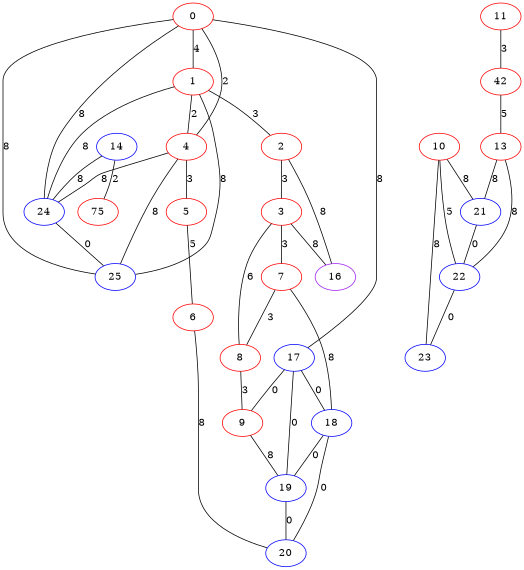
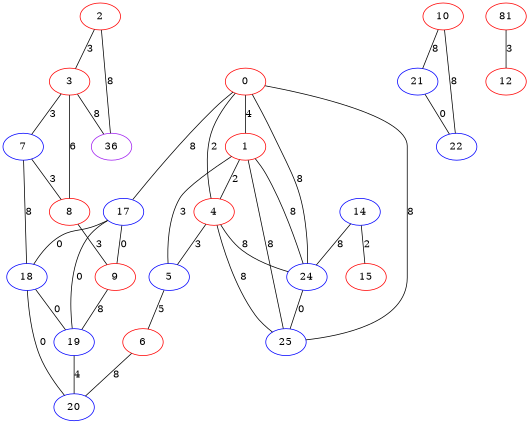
(501, 16) -> (506, 16)
(501, 82) -> (506, 82)
(241, 111) -> (180, 198)
(501, 147) -> none
(98, 212) -> (366, 277)
(186, 212) -> (169, 277)
(450, 212) -> (454, 82)
(281, 277) -> (23, 147)
(335, 277) -> (112, 147)
(425, 358) -> none
(290, 521) -> (78, 375)
